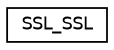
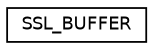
(57, 25) -> (77, 25)
